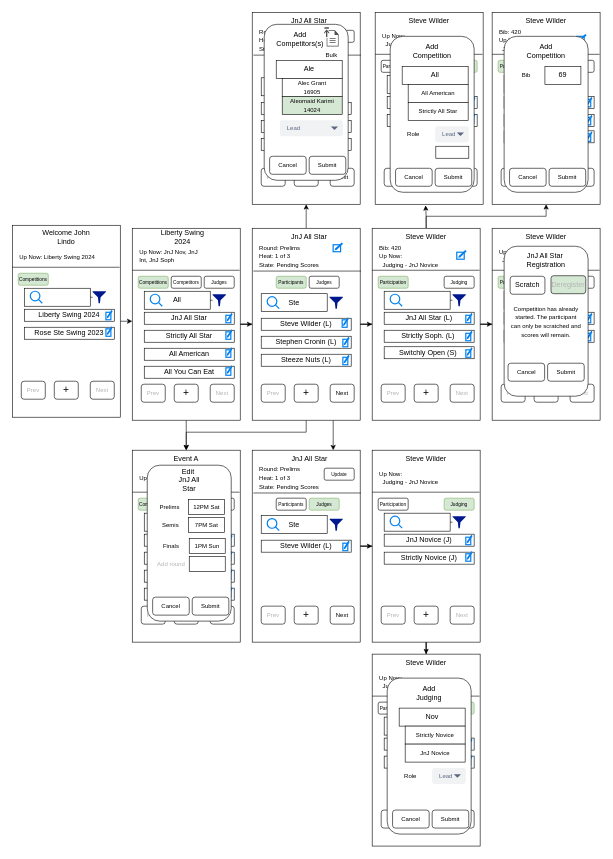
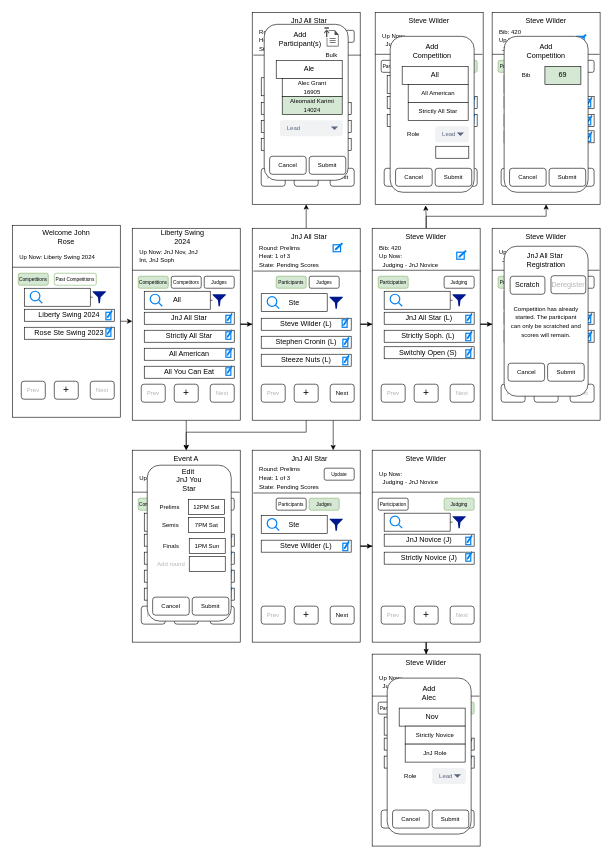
(300, 39) -> (300, 39)
(563, 75) -> (563, 75)
(66, 237) -> (66, 237)
none -> (75, 279)
(569, 285) -> (569, 285)
(189, 480) -> (189, 480)
(429, 693) -> (429, 693)
(435, 753) -> (435, 753)
